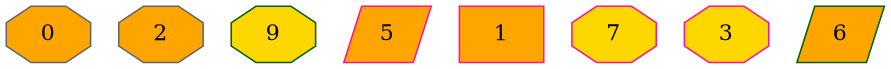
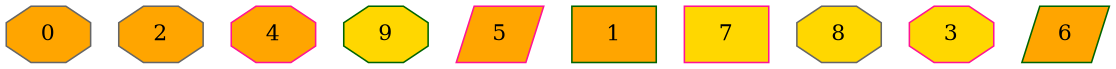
none -> (273, 34)
(502, 34) -> (614, 34)
(614, 34) -> (727, 34)
none -> (839, 34)
